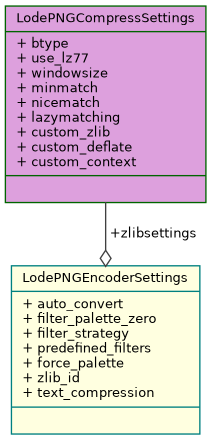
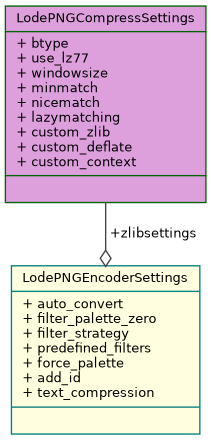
(51, 378) -> (52, 378)
